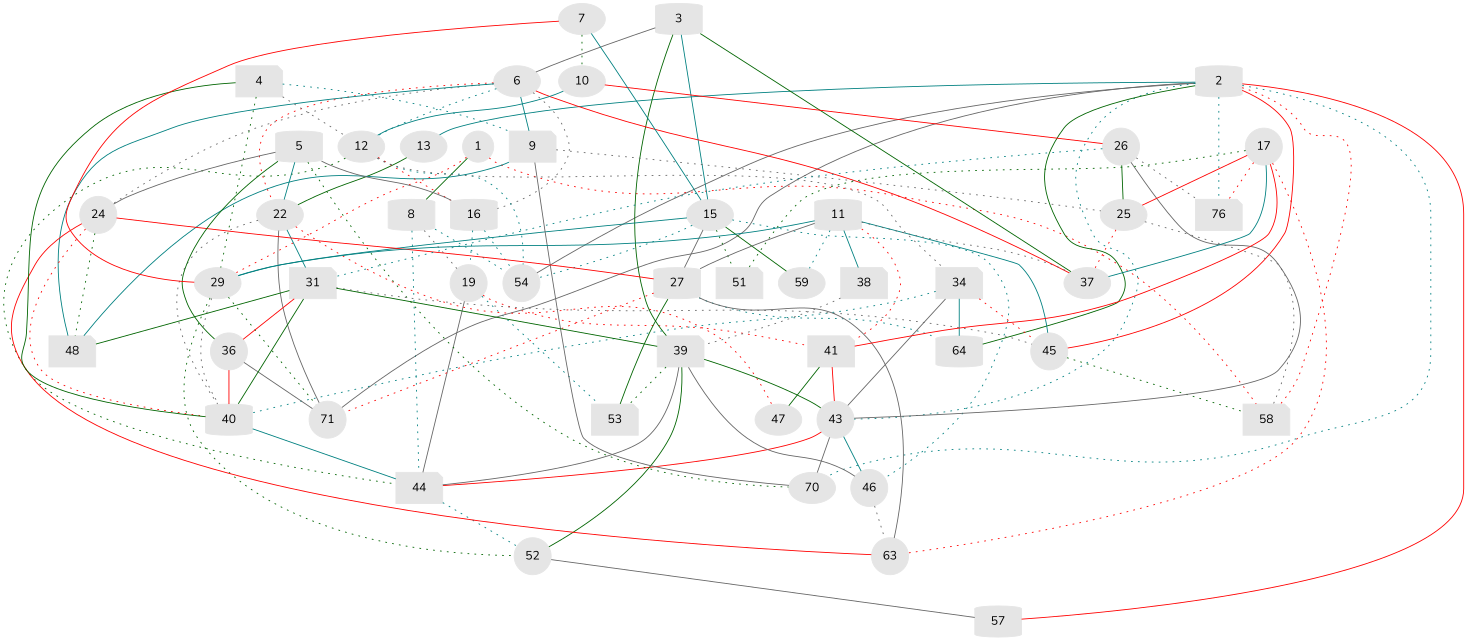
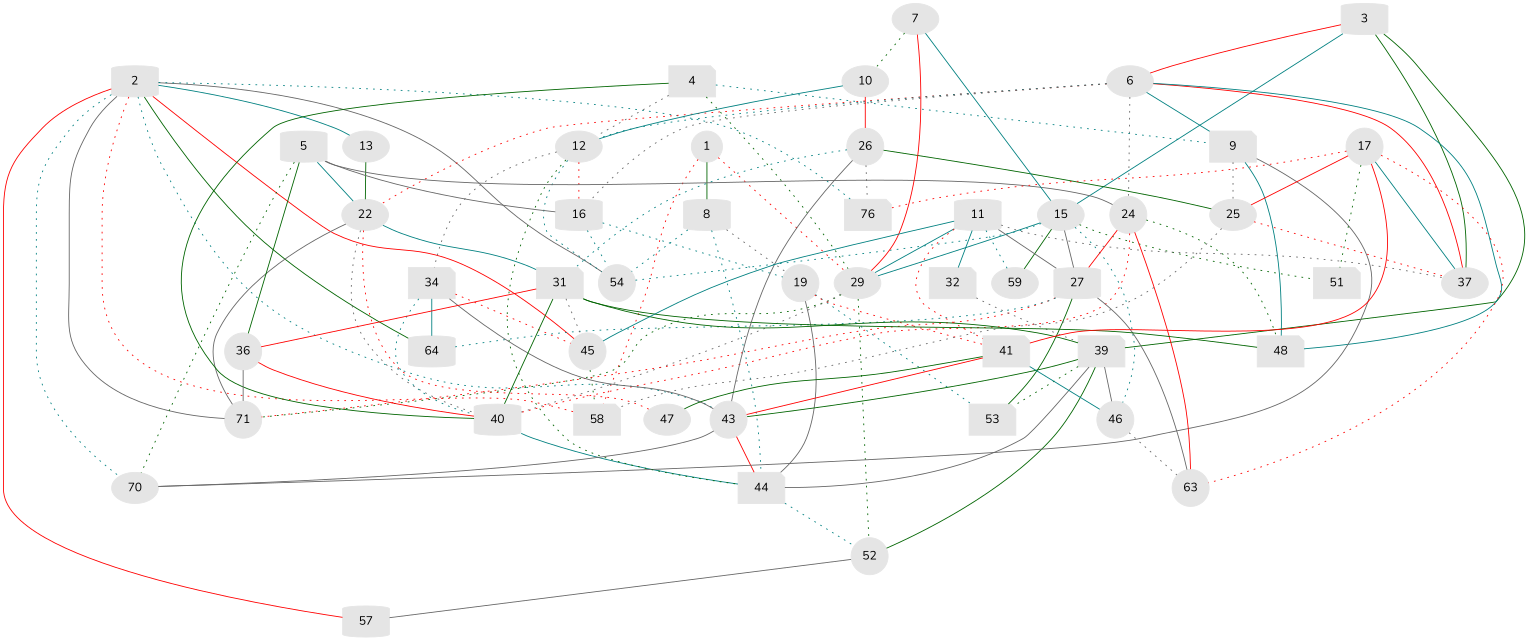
(595, 49) -> (1245, 46)
(864, 283) -> (953, 283)
(852, 454) -> (1063, 387)
